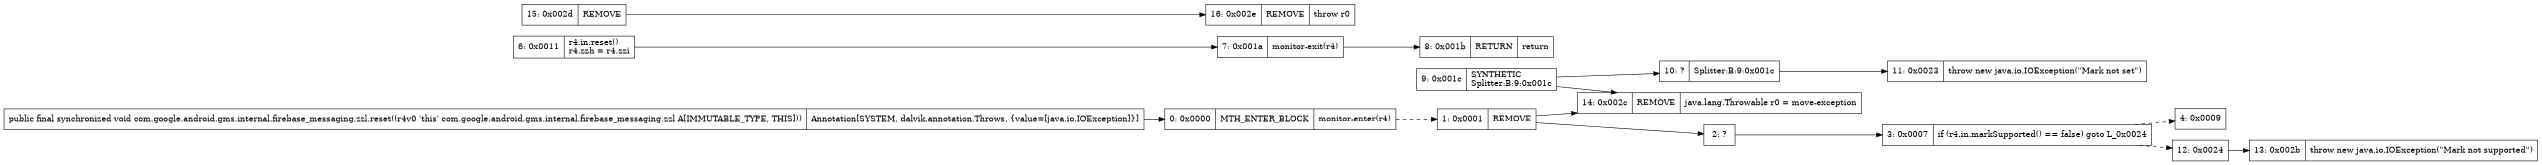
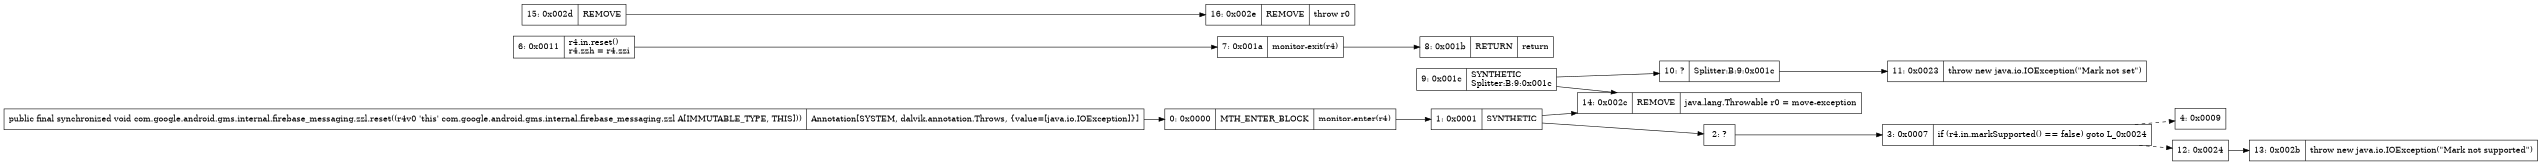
(1414, 119) -> (1410, 119)
(1512, 119) -> (1512, 119)
